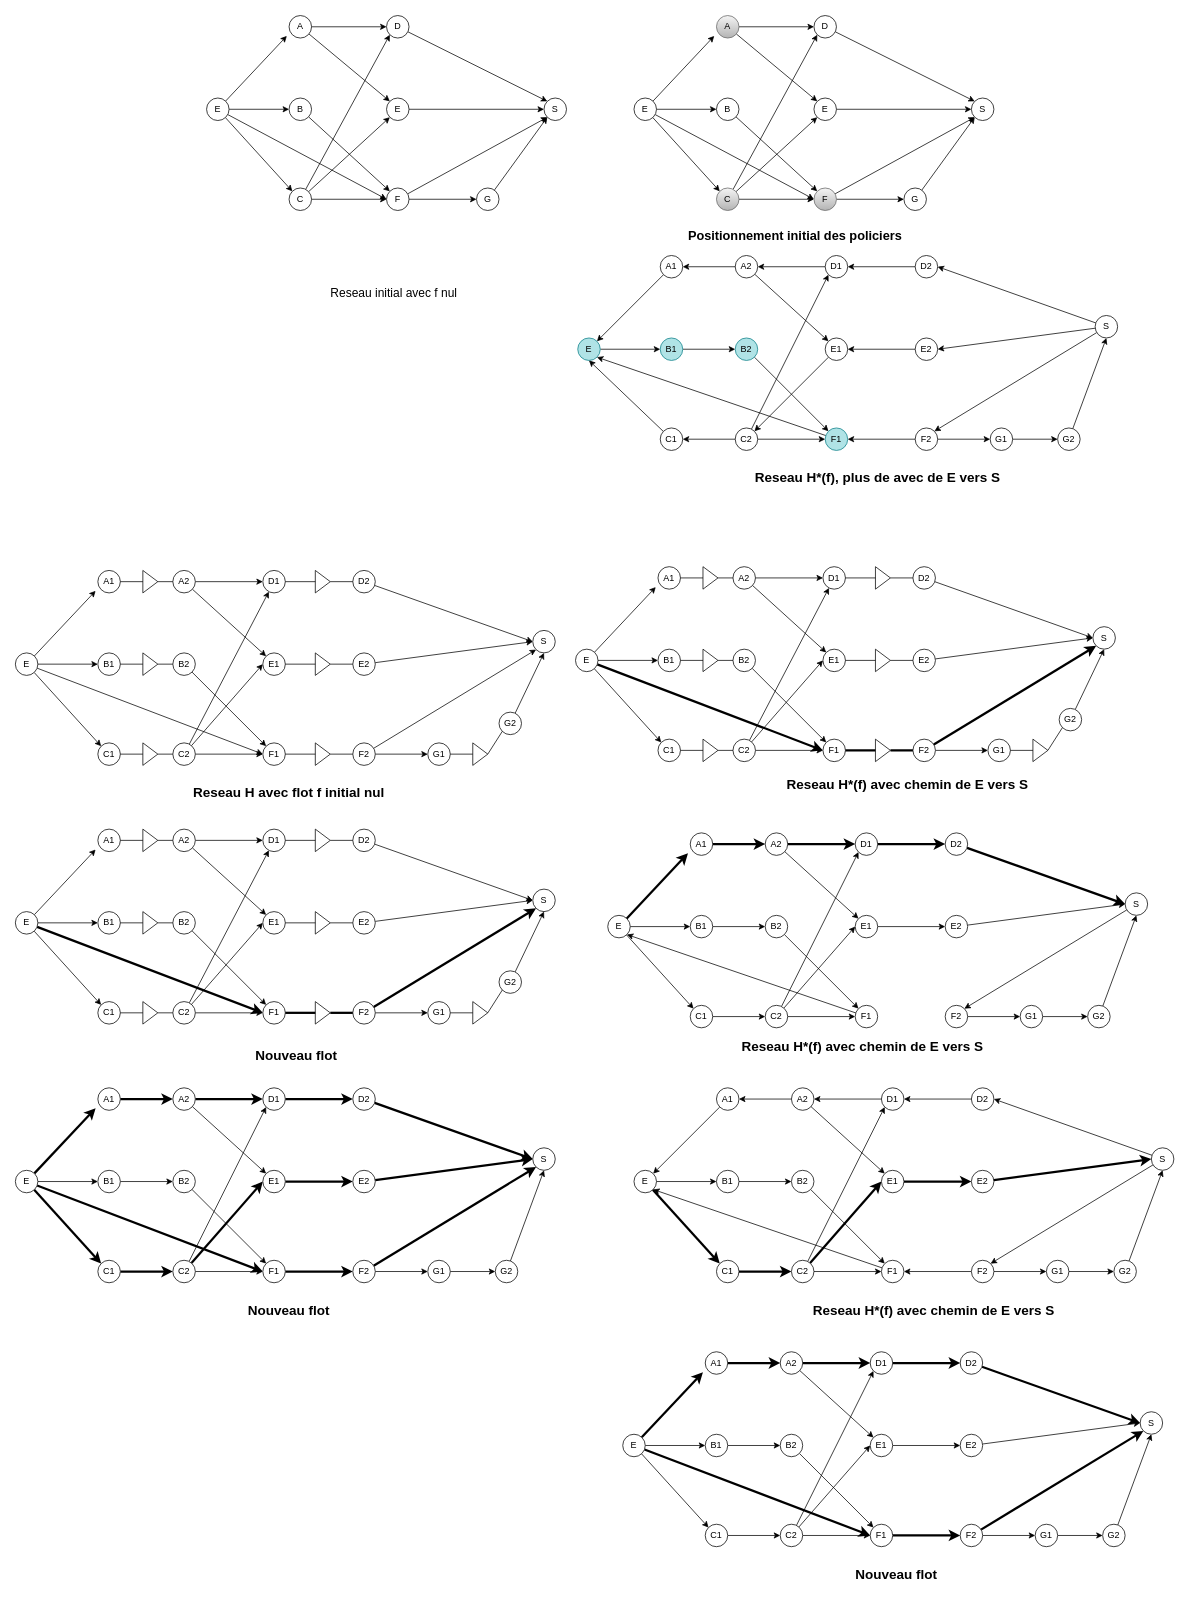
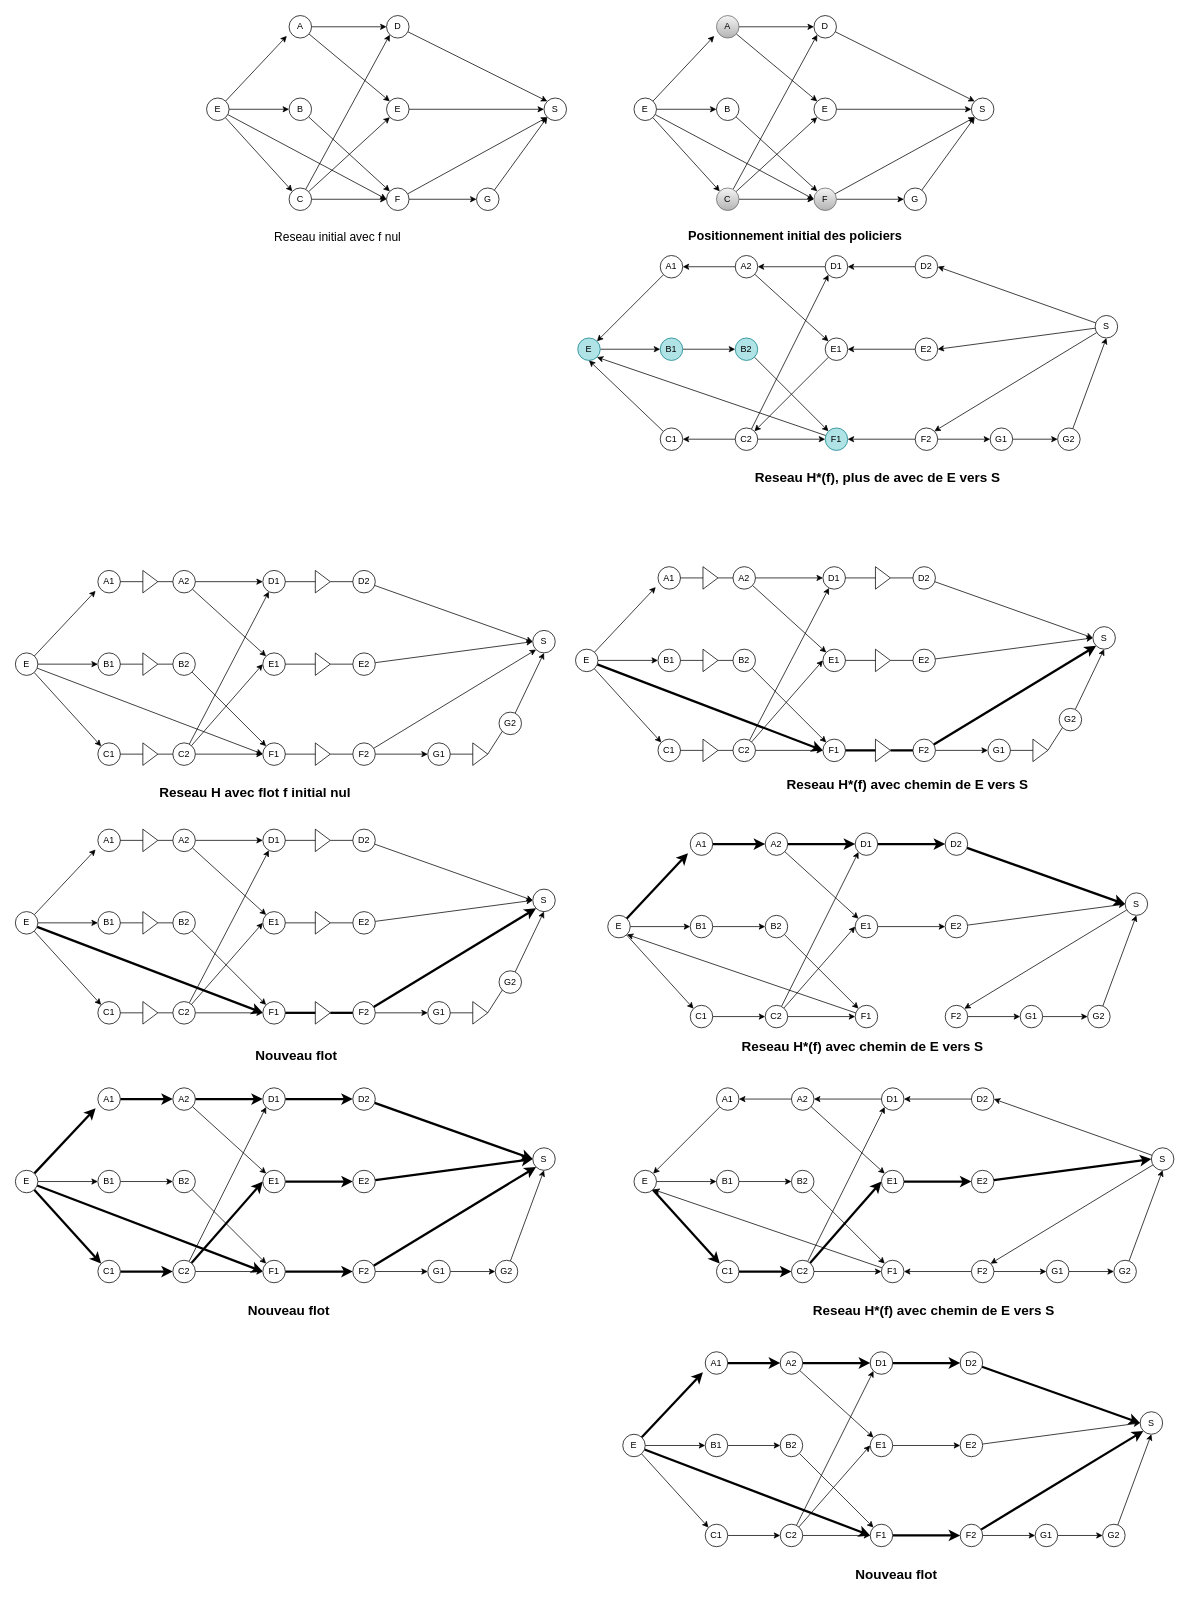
(394, 293) -> (338, 237)
(289, 793) -> (255, 793)
